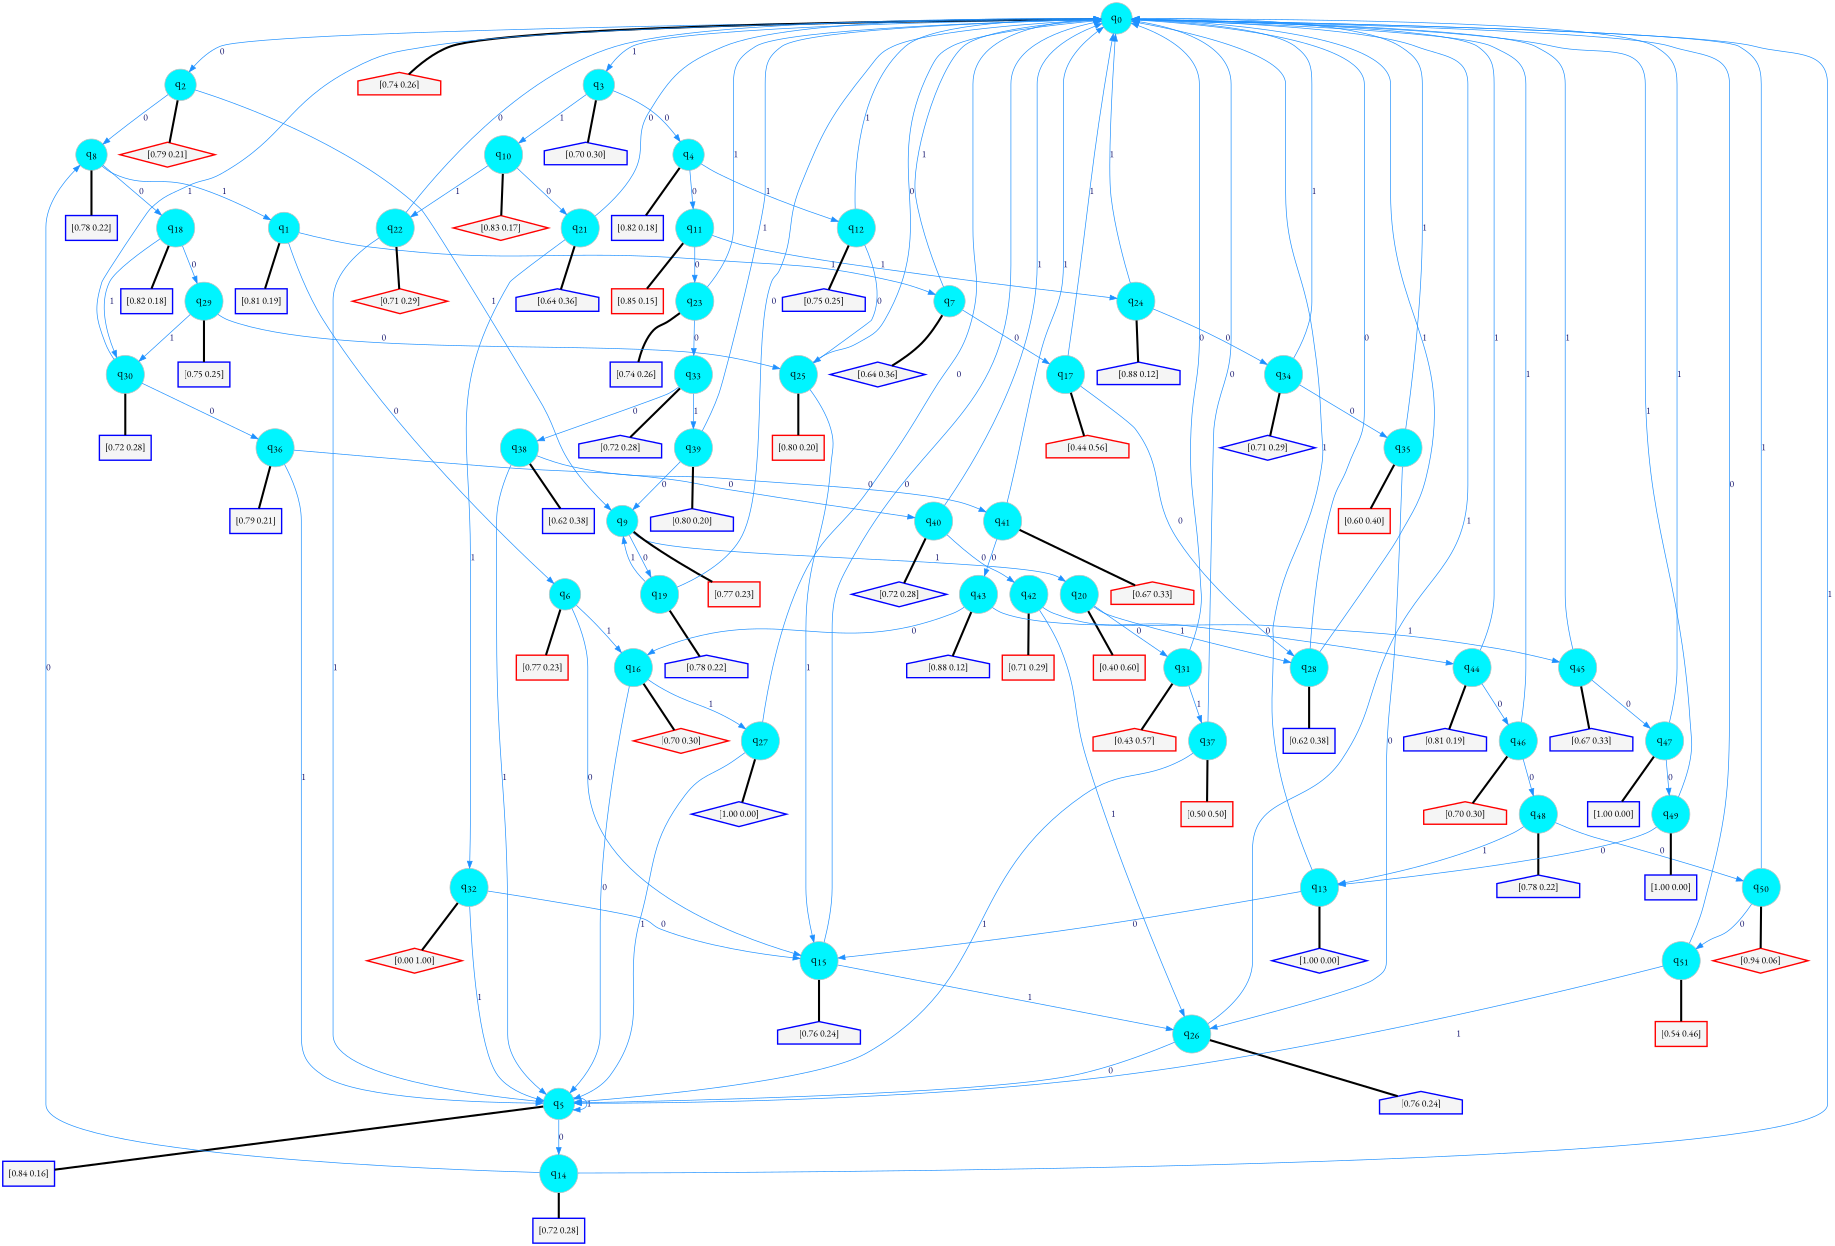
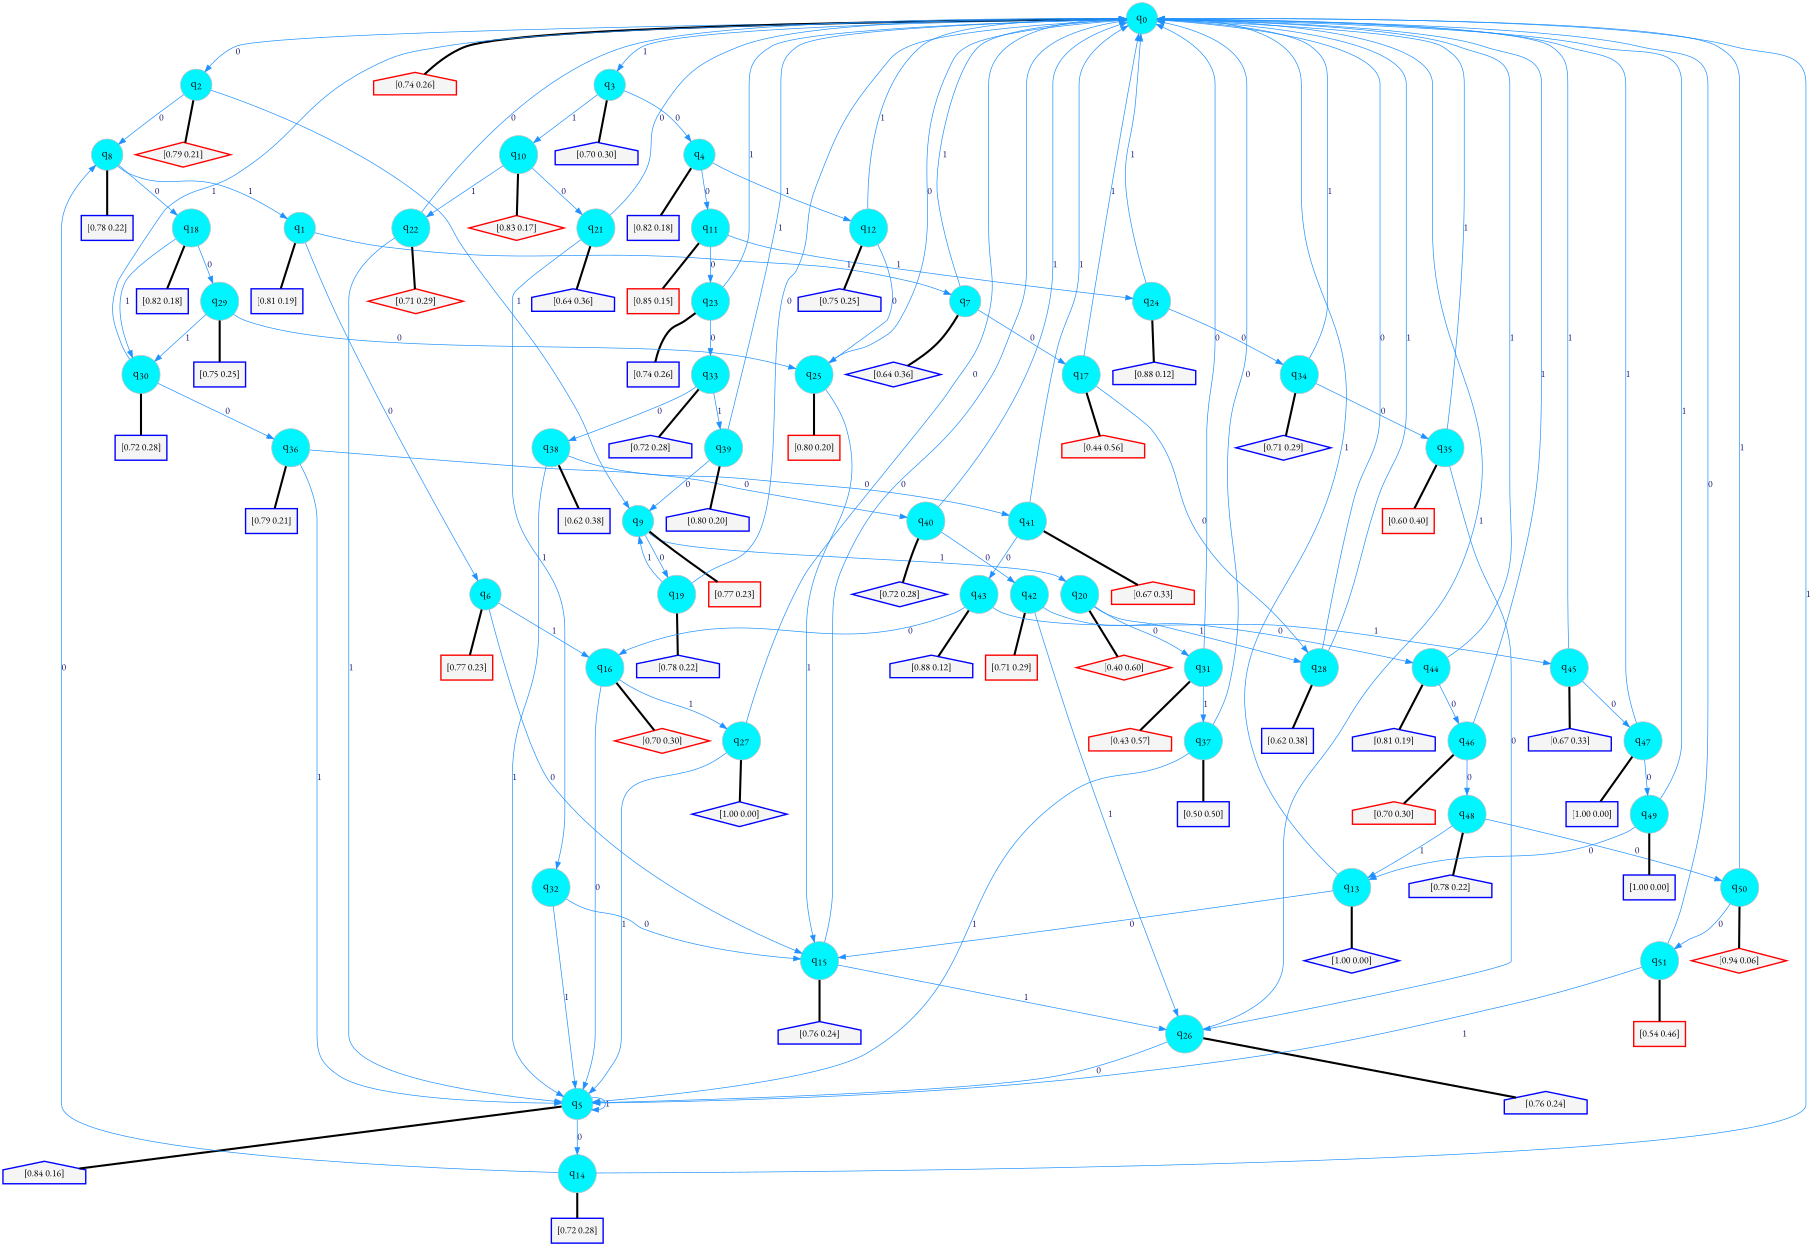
(1119, 668) -> (1124, 668)
(1207, 814) -> (1203, 814)
(415, 961) -> none
(29, 1174) -> (44, 1174)
